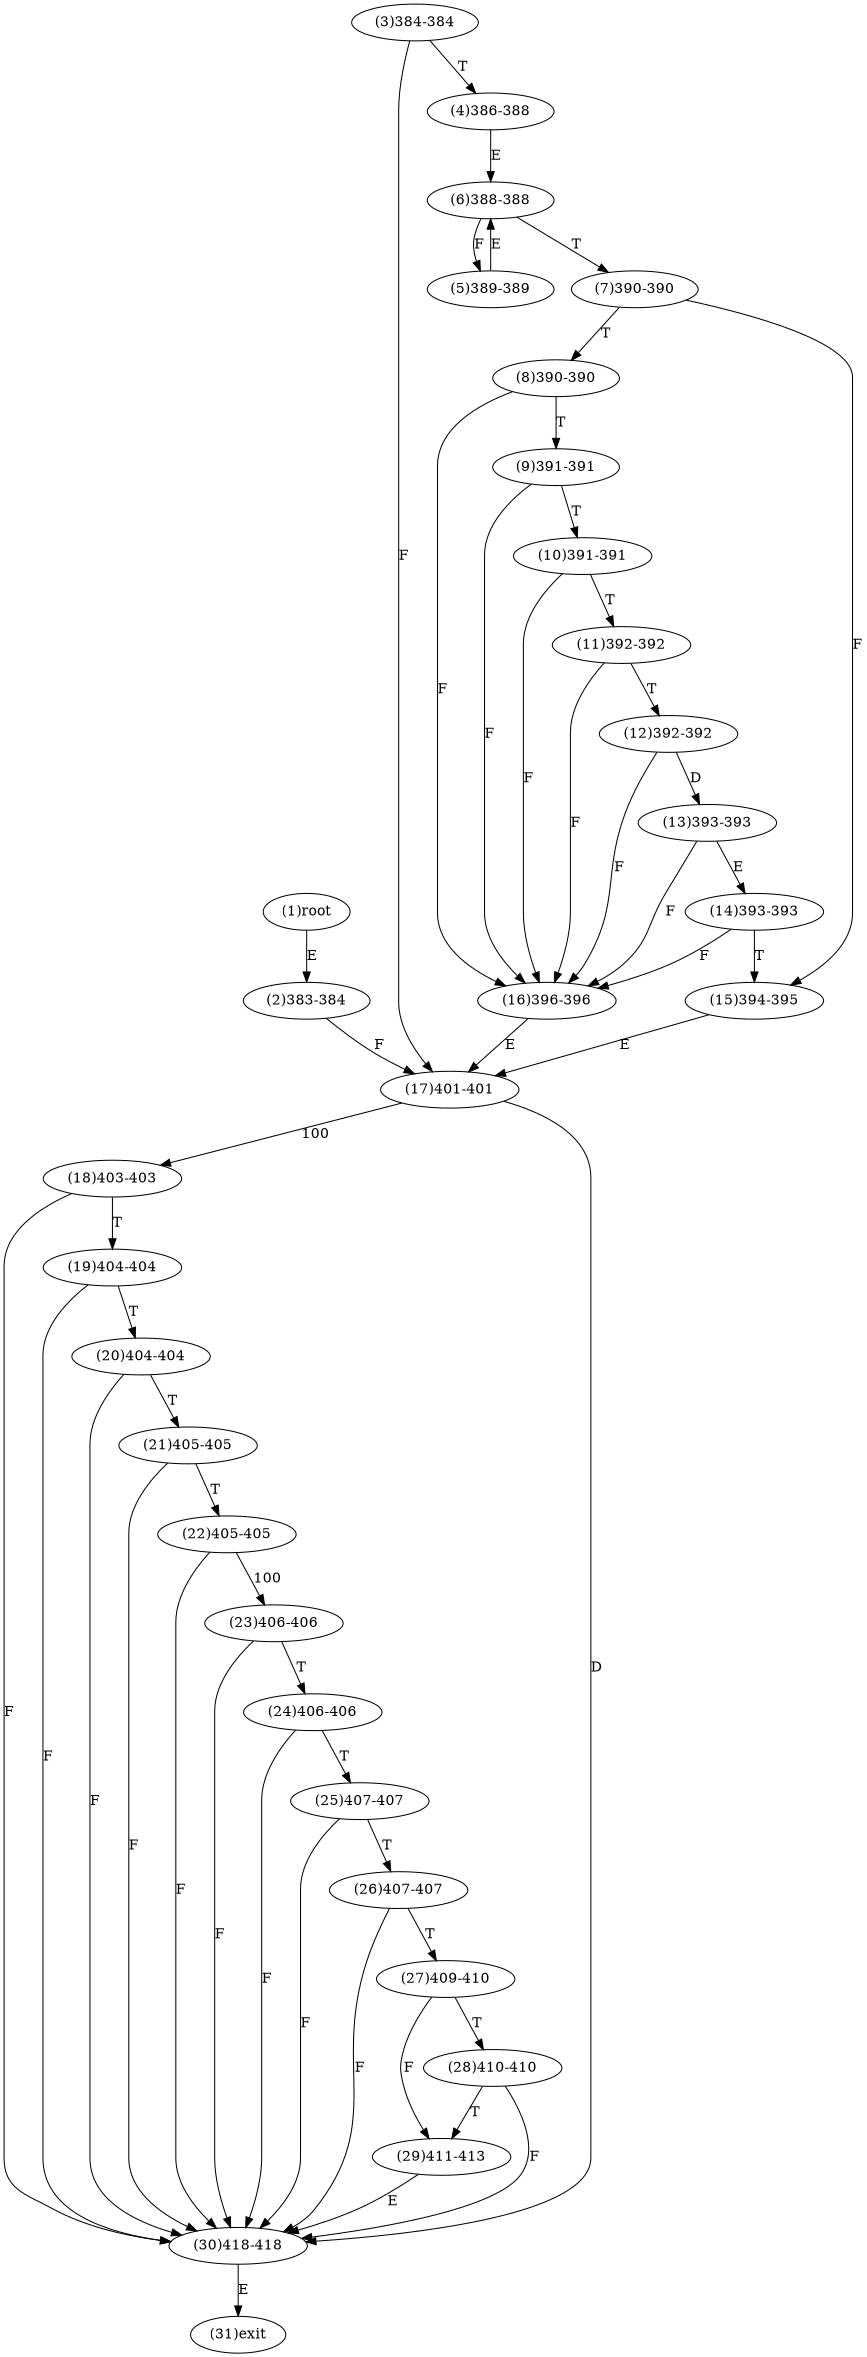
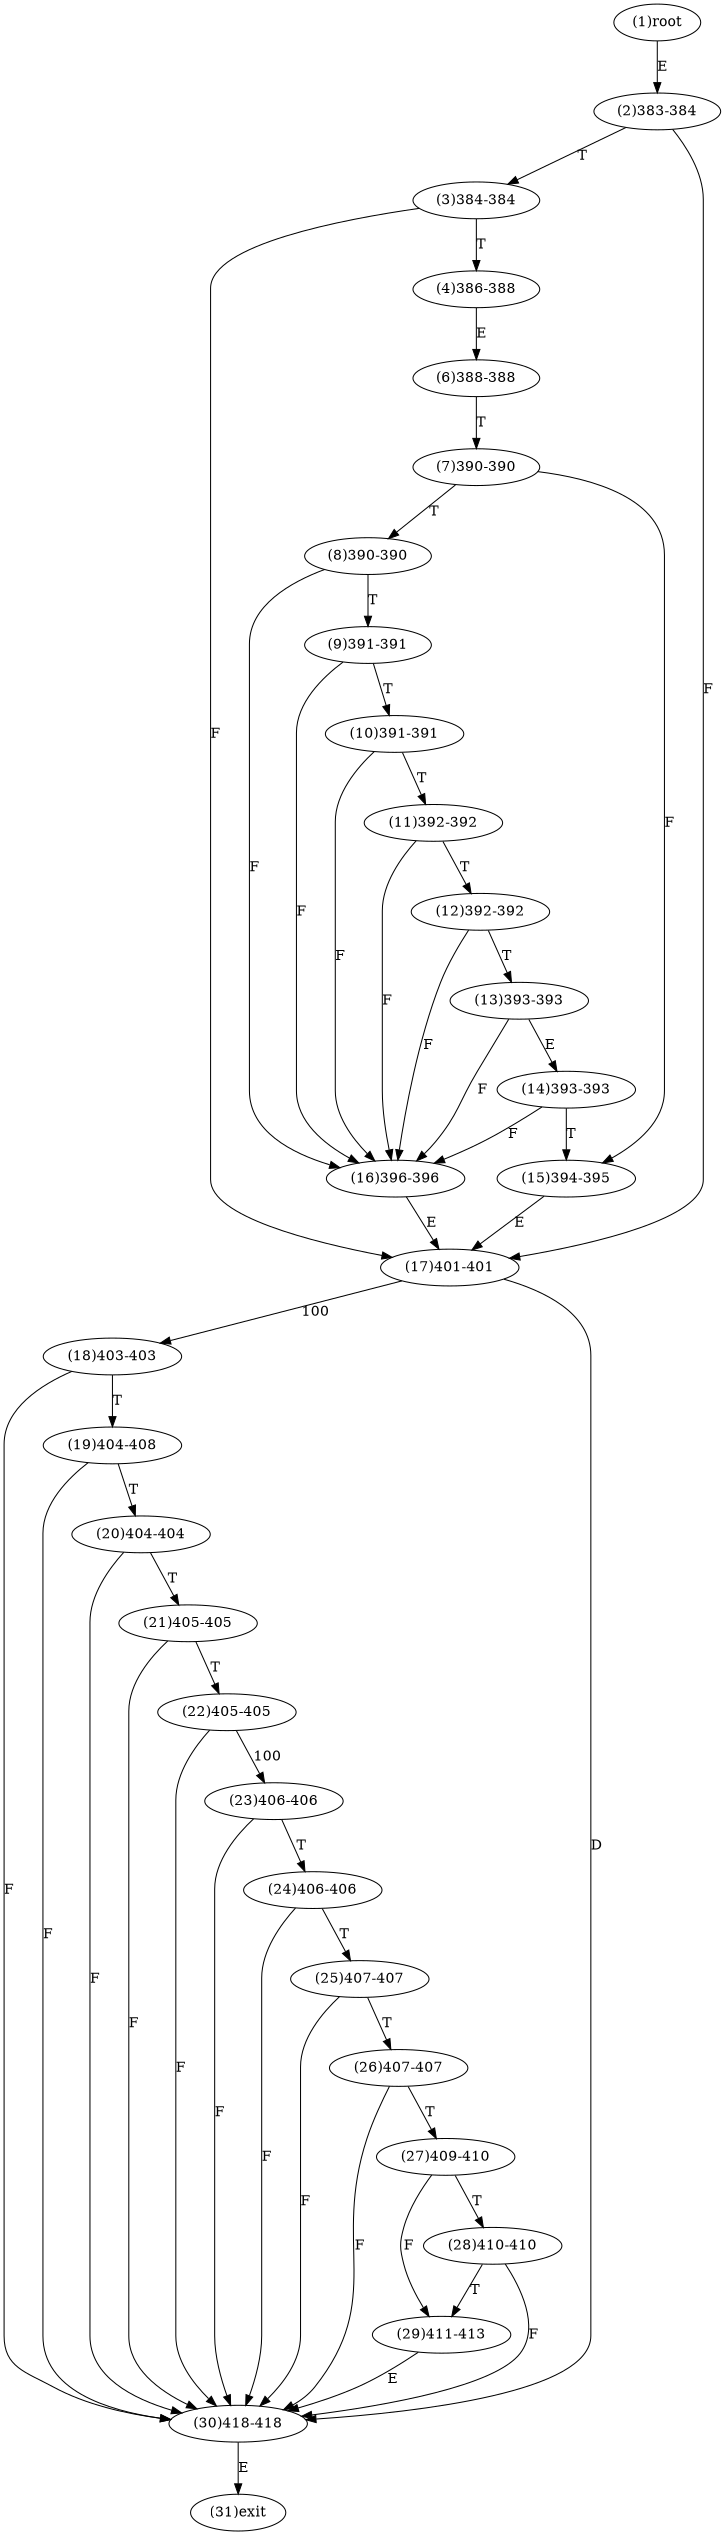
none -> (571, 154)
(491, 289) -> none
(696, 778) -> (507, 956)
(112, 1268) -> (112, 1445)
